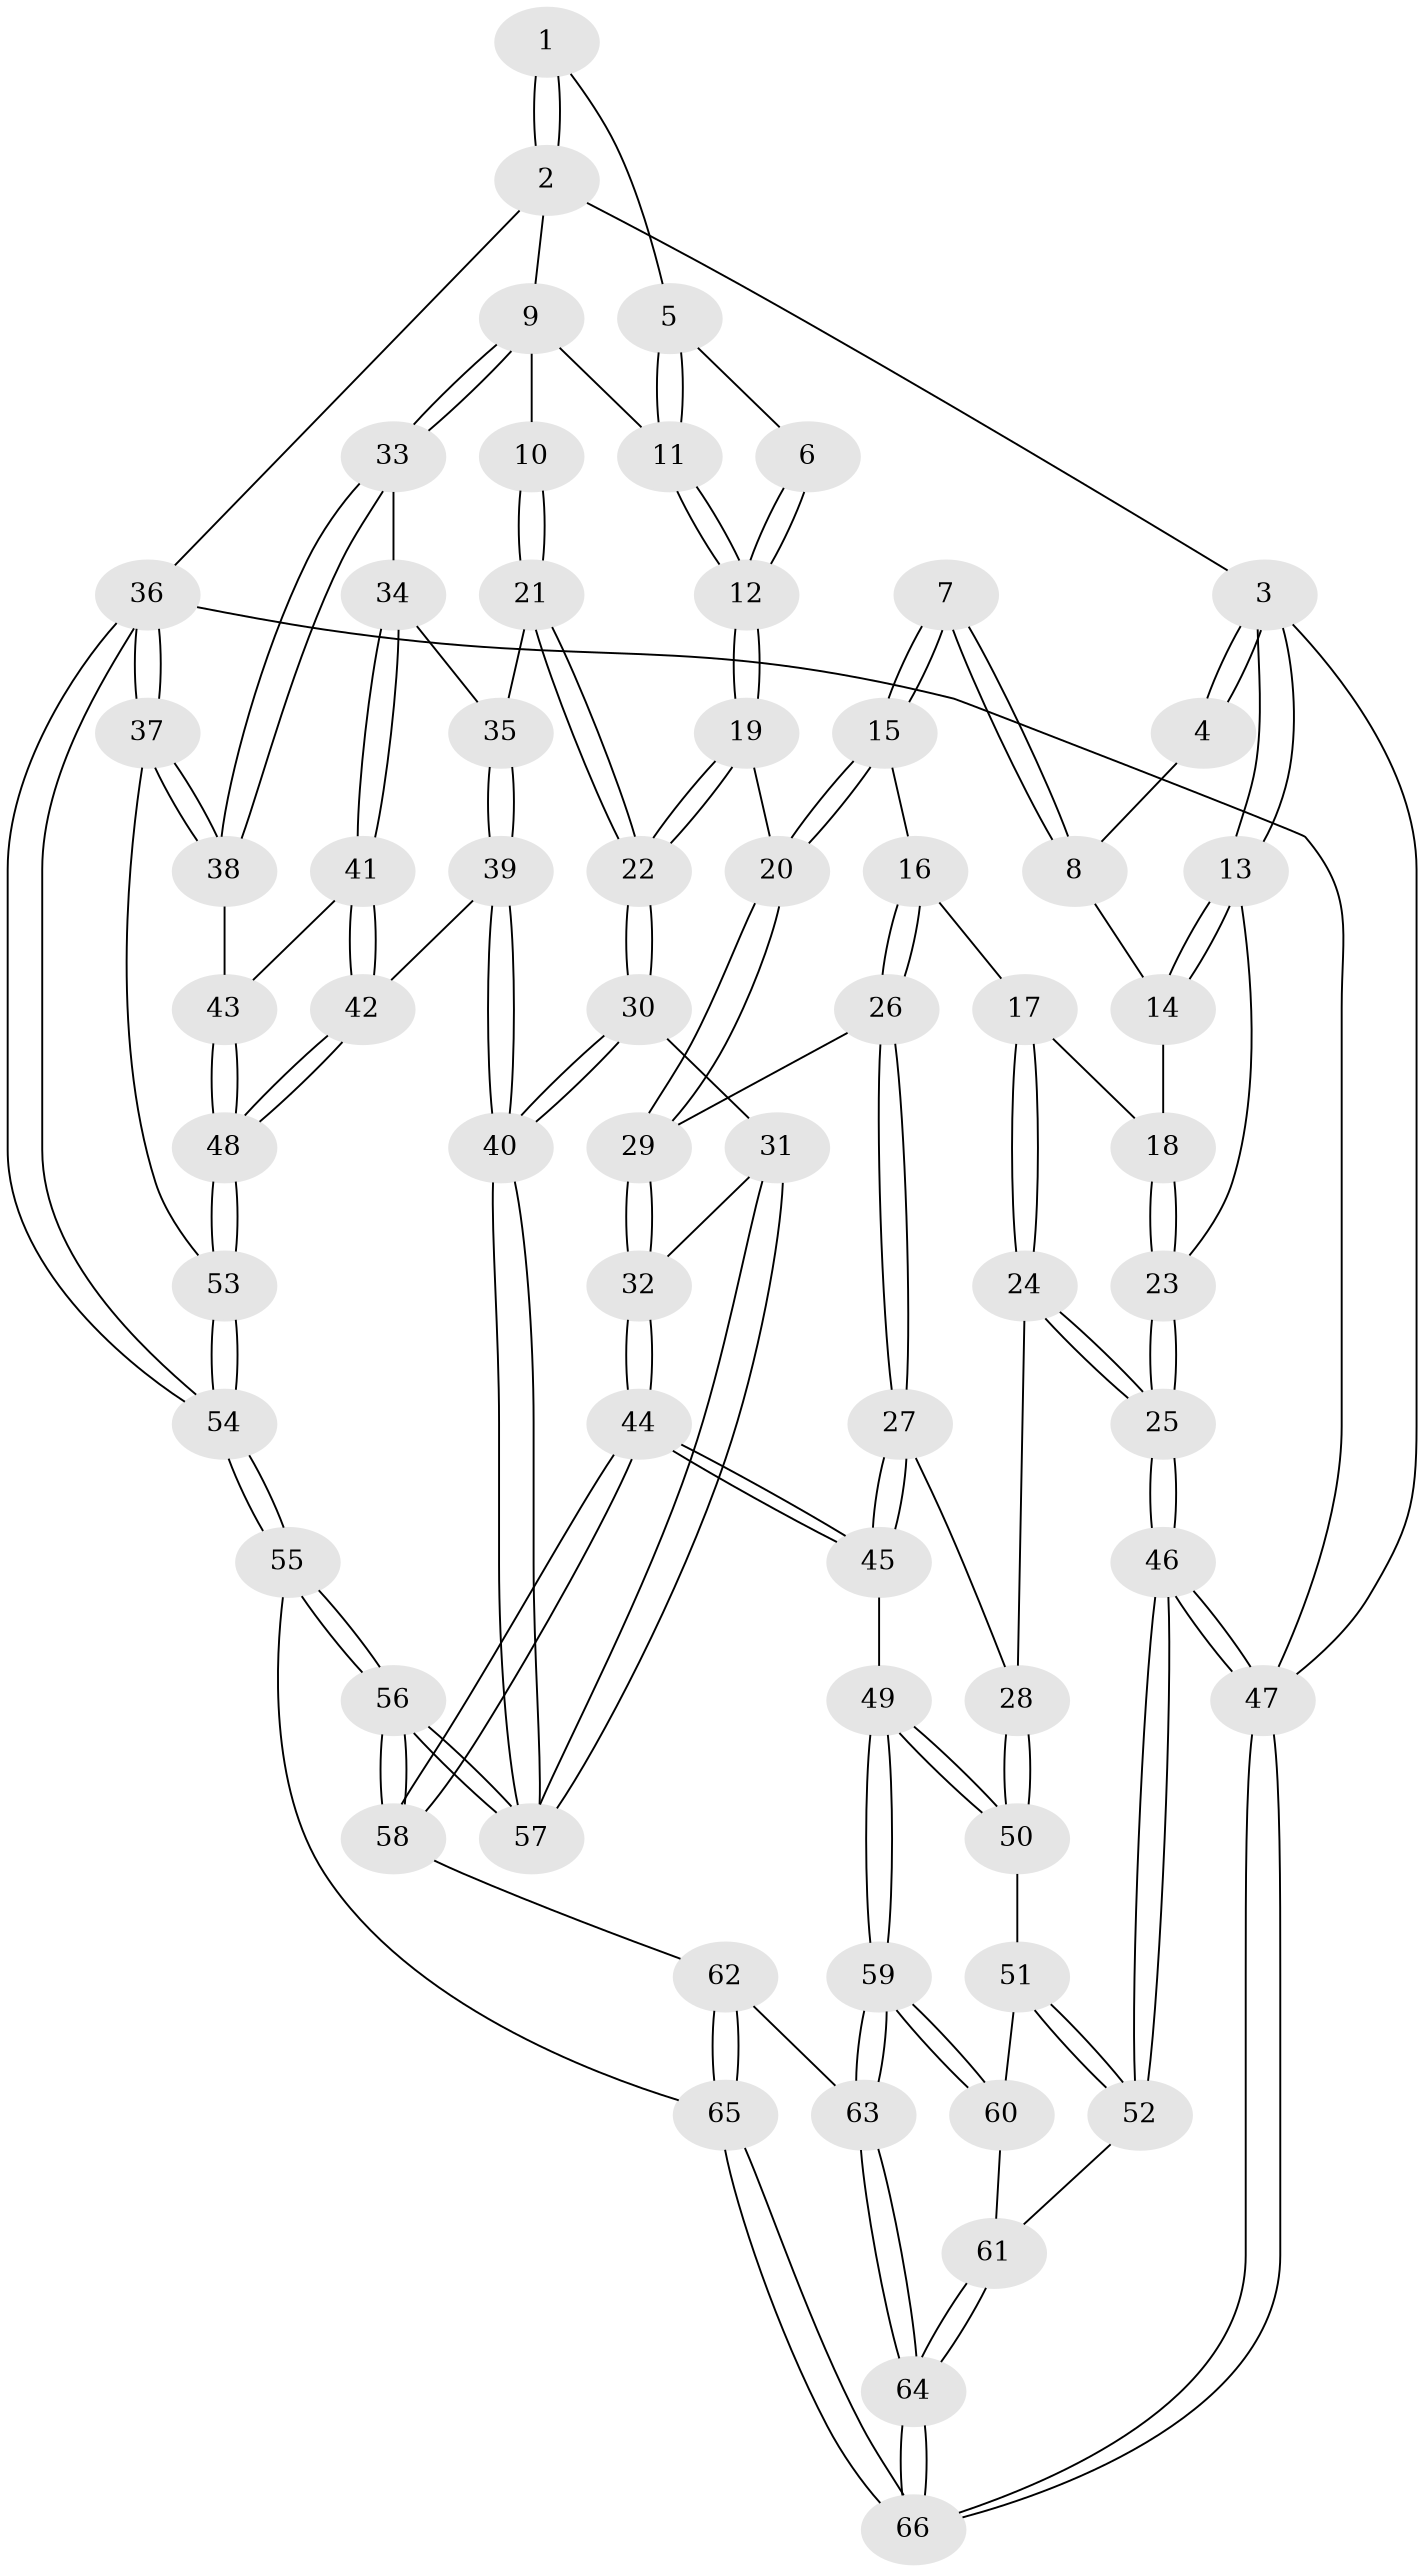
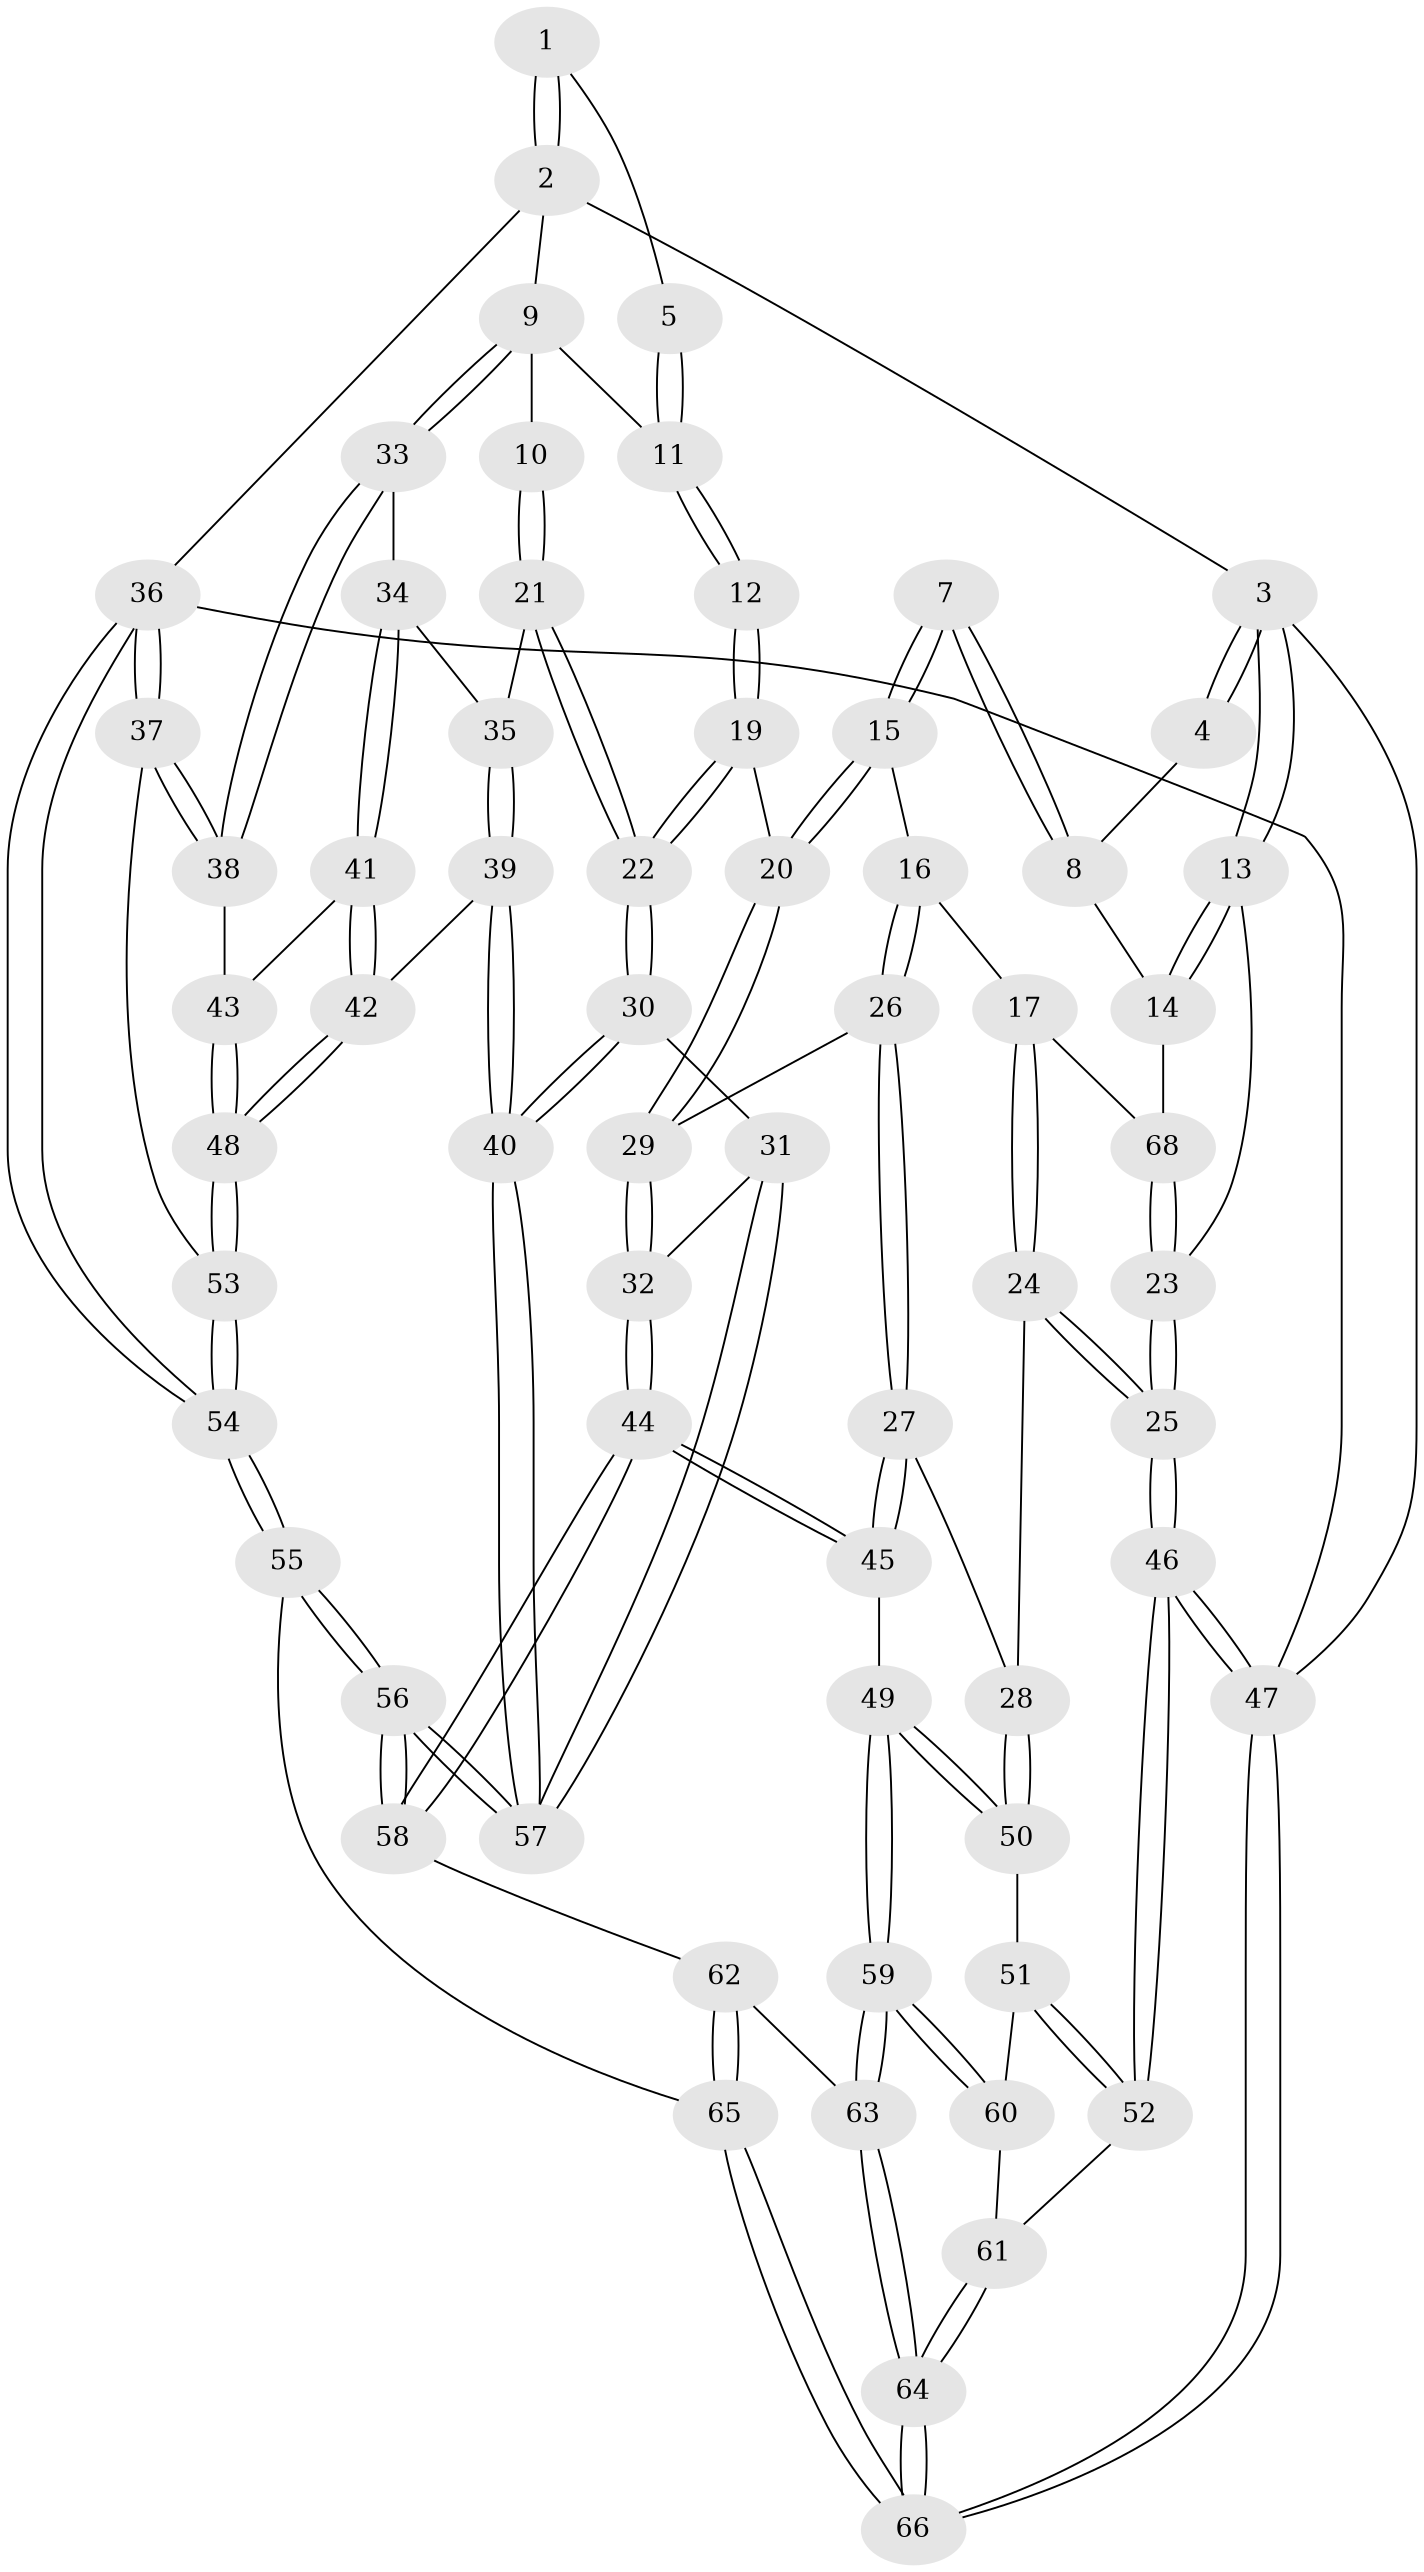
(808, 457) -> none
(1163, 1148) -> (1163, 1148)
